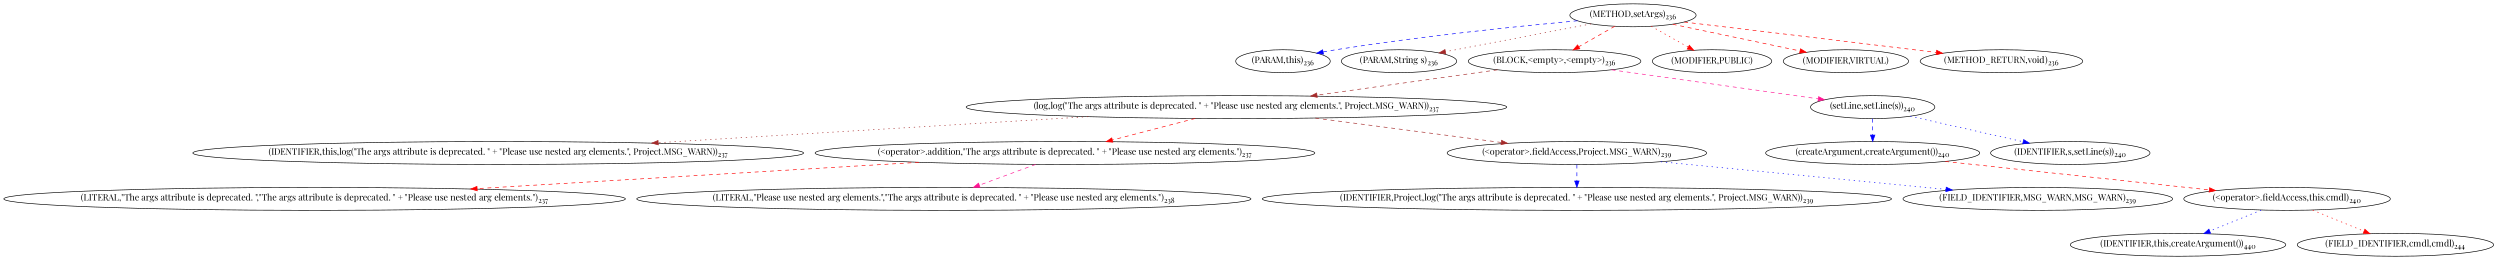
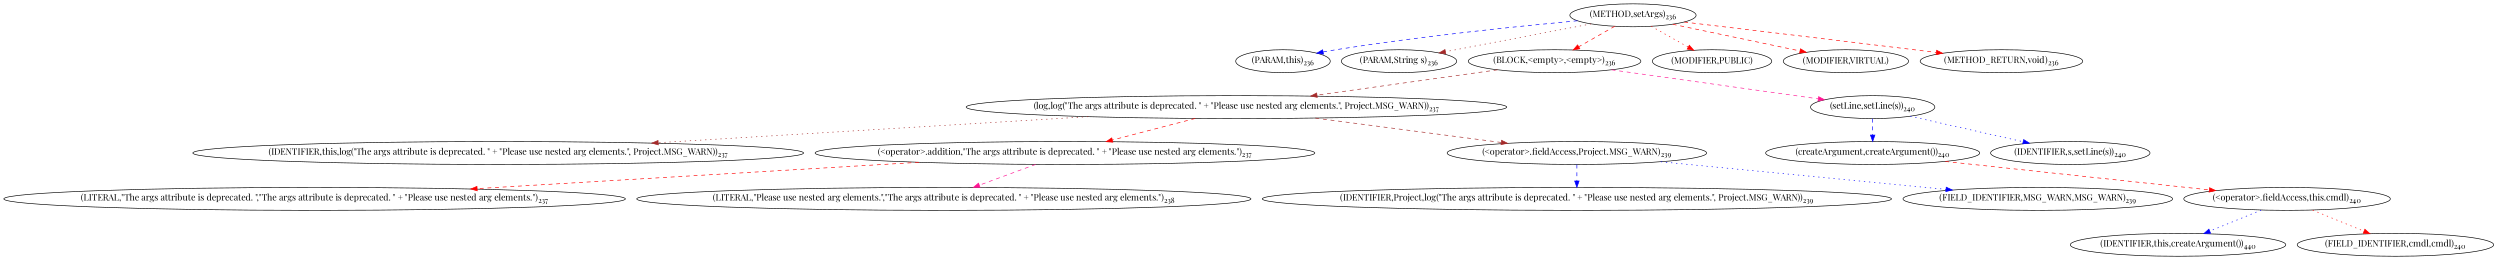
(2460, 244) -> (2460, 244)
